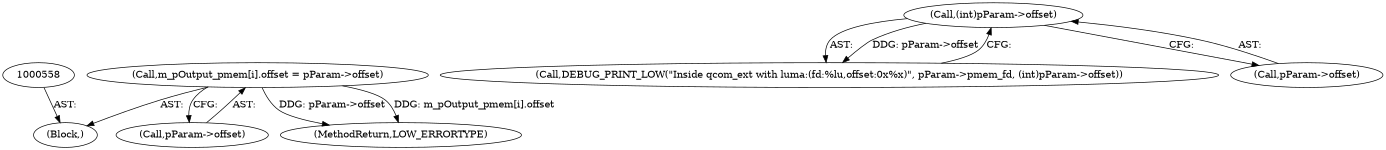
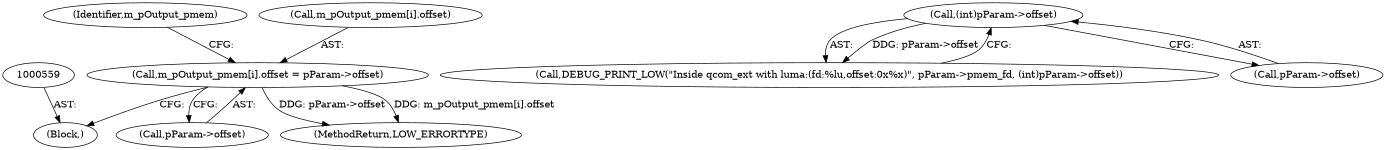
none -> (145, 15)
none -> (371, 15)
(39, 75) -> (39, 75)
(174, 105) -> (174, 105)
